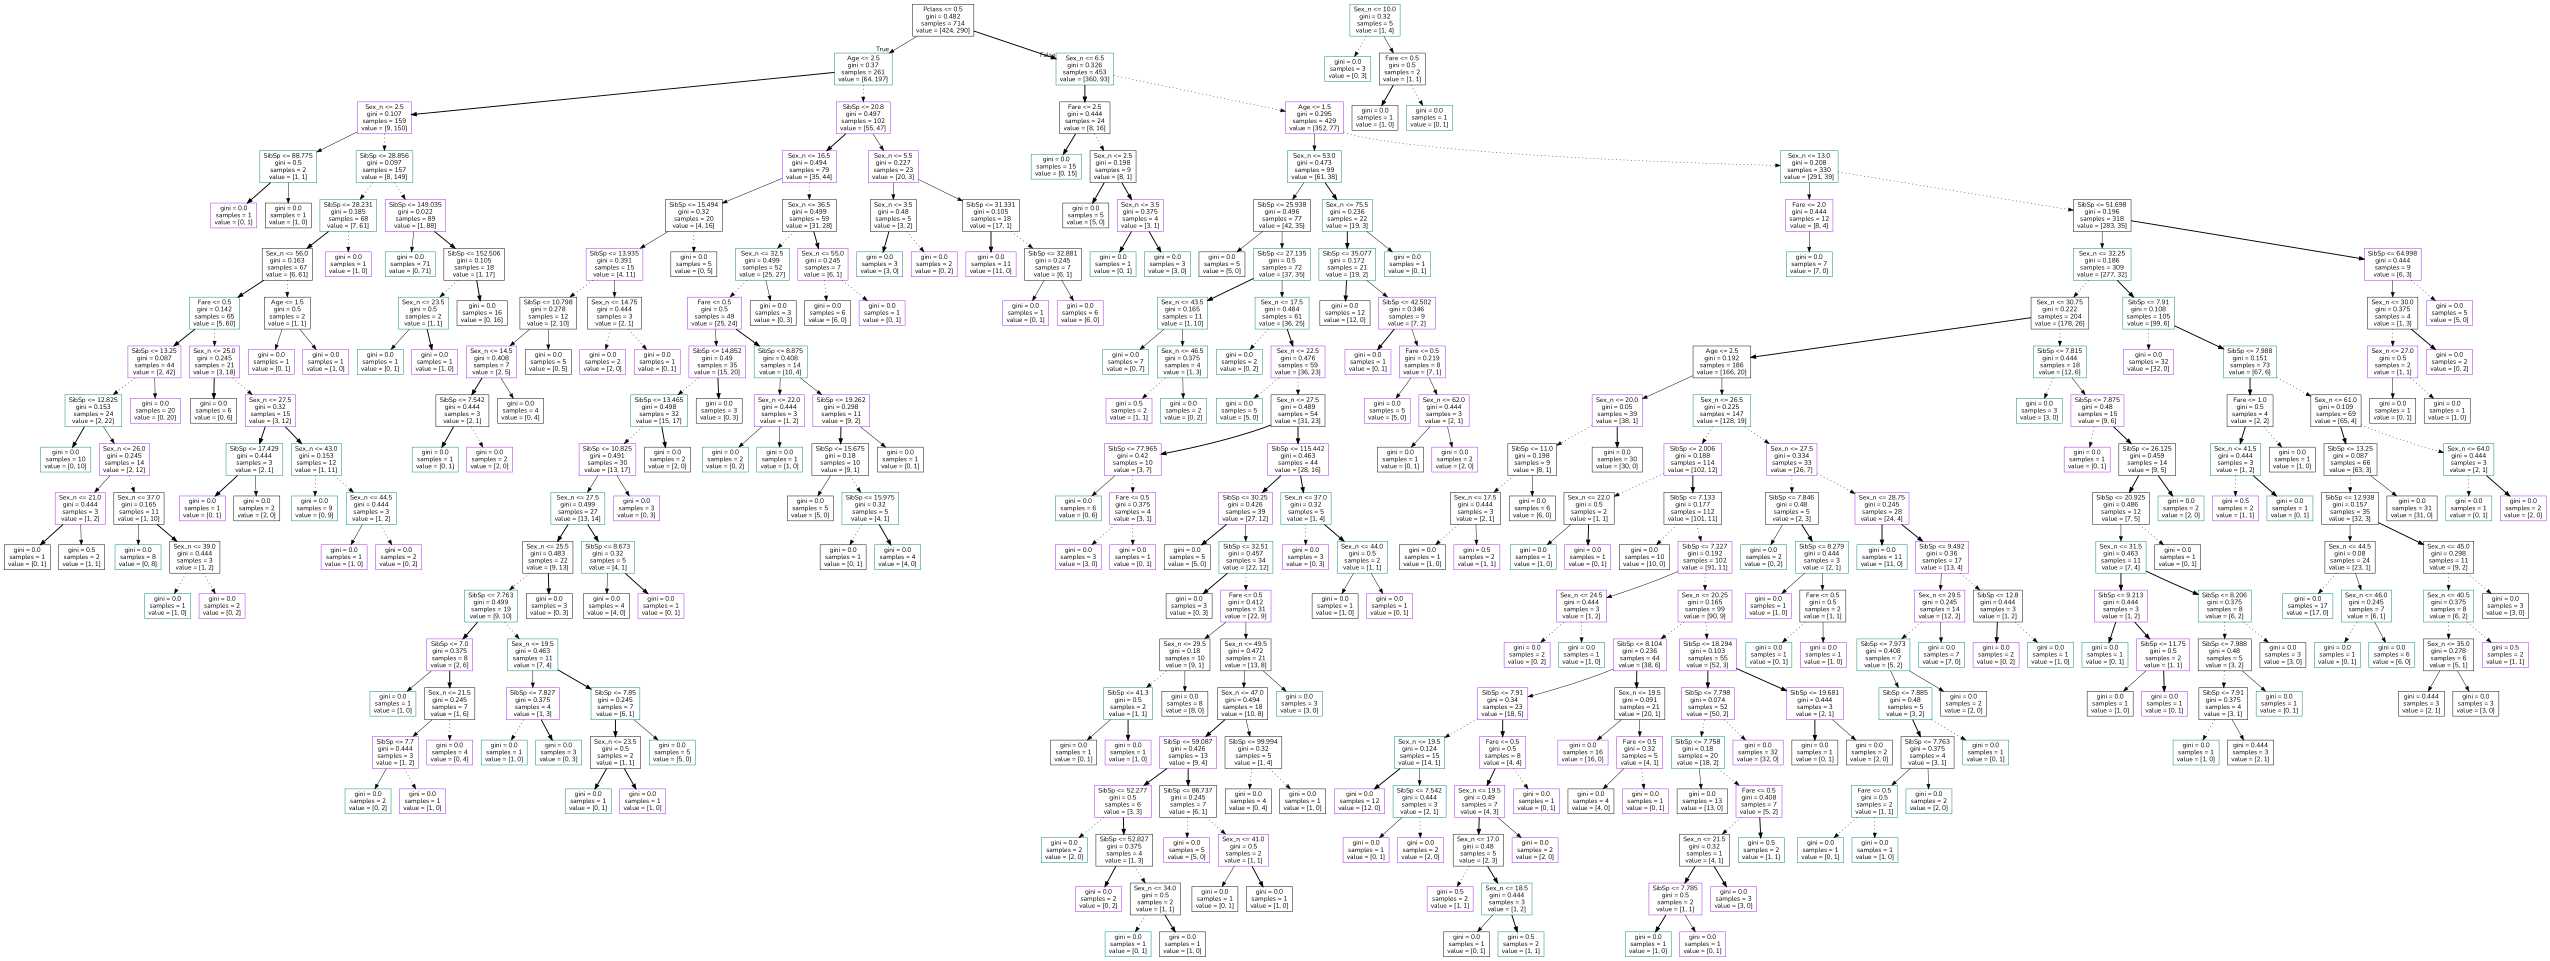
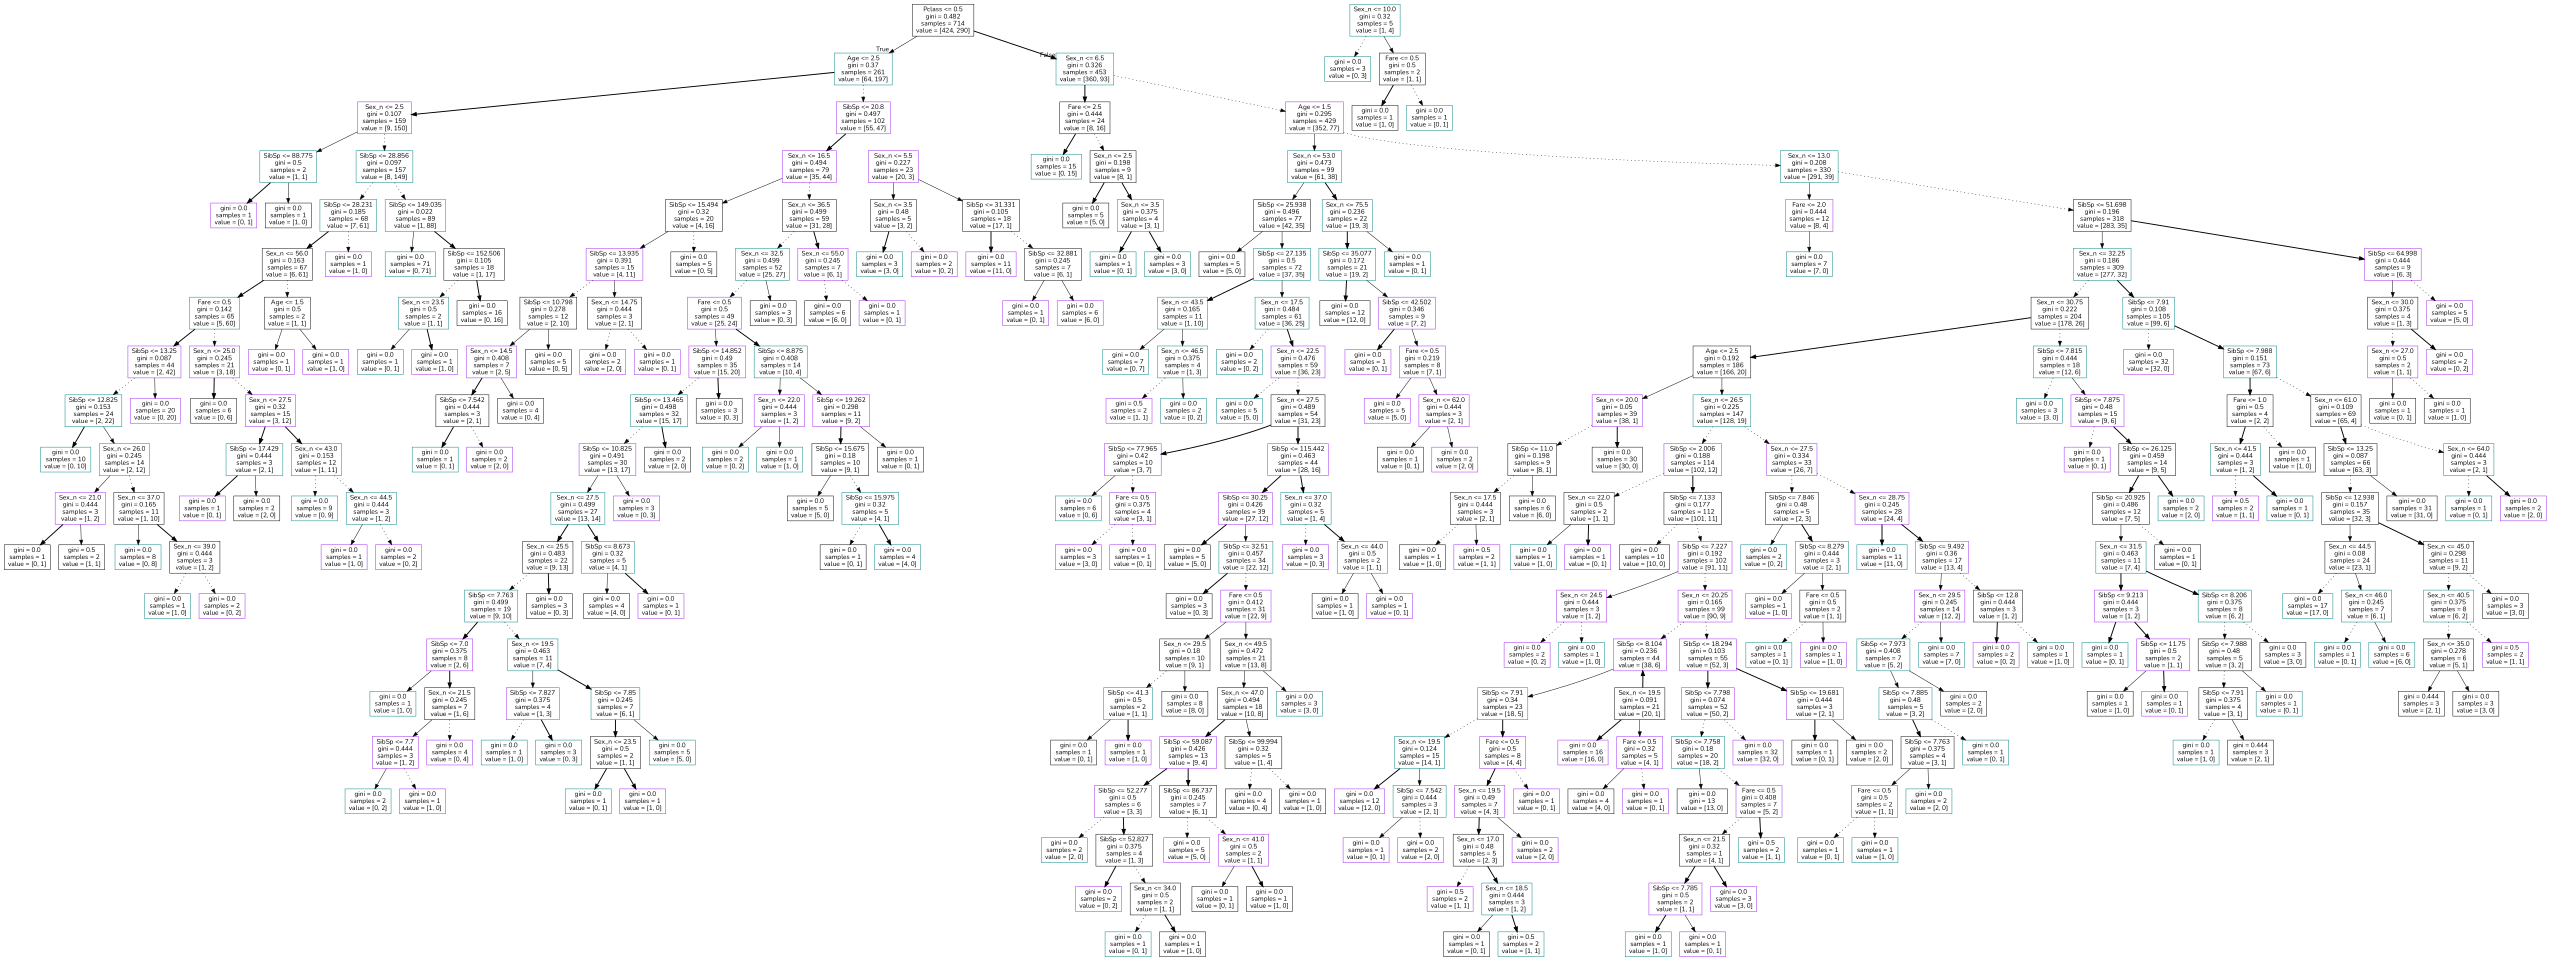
(877, 140) -> none
(1637, 677) -> (1643, 682)
(1611, 728) -> (1611, 728)
(1702, 801) -> (1702, 801)
